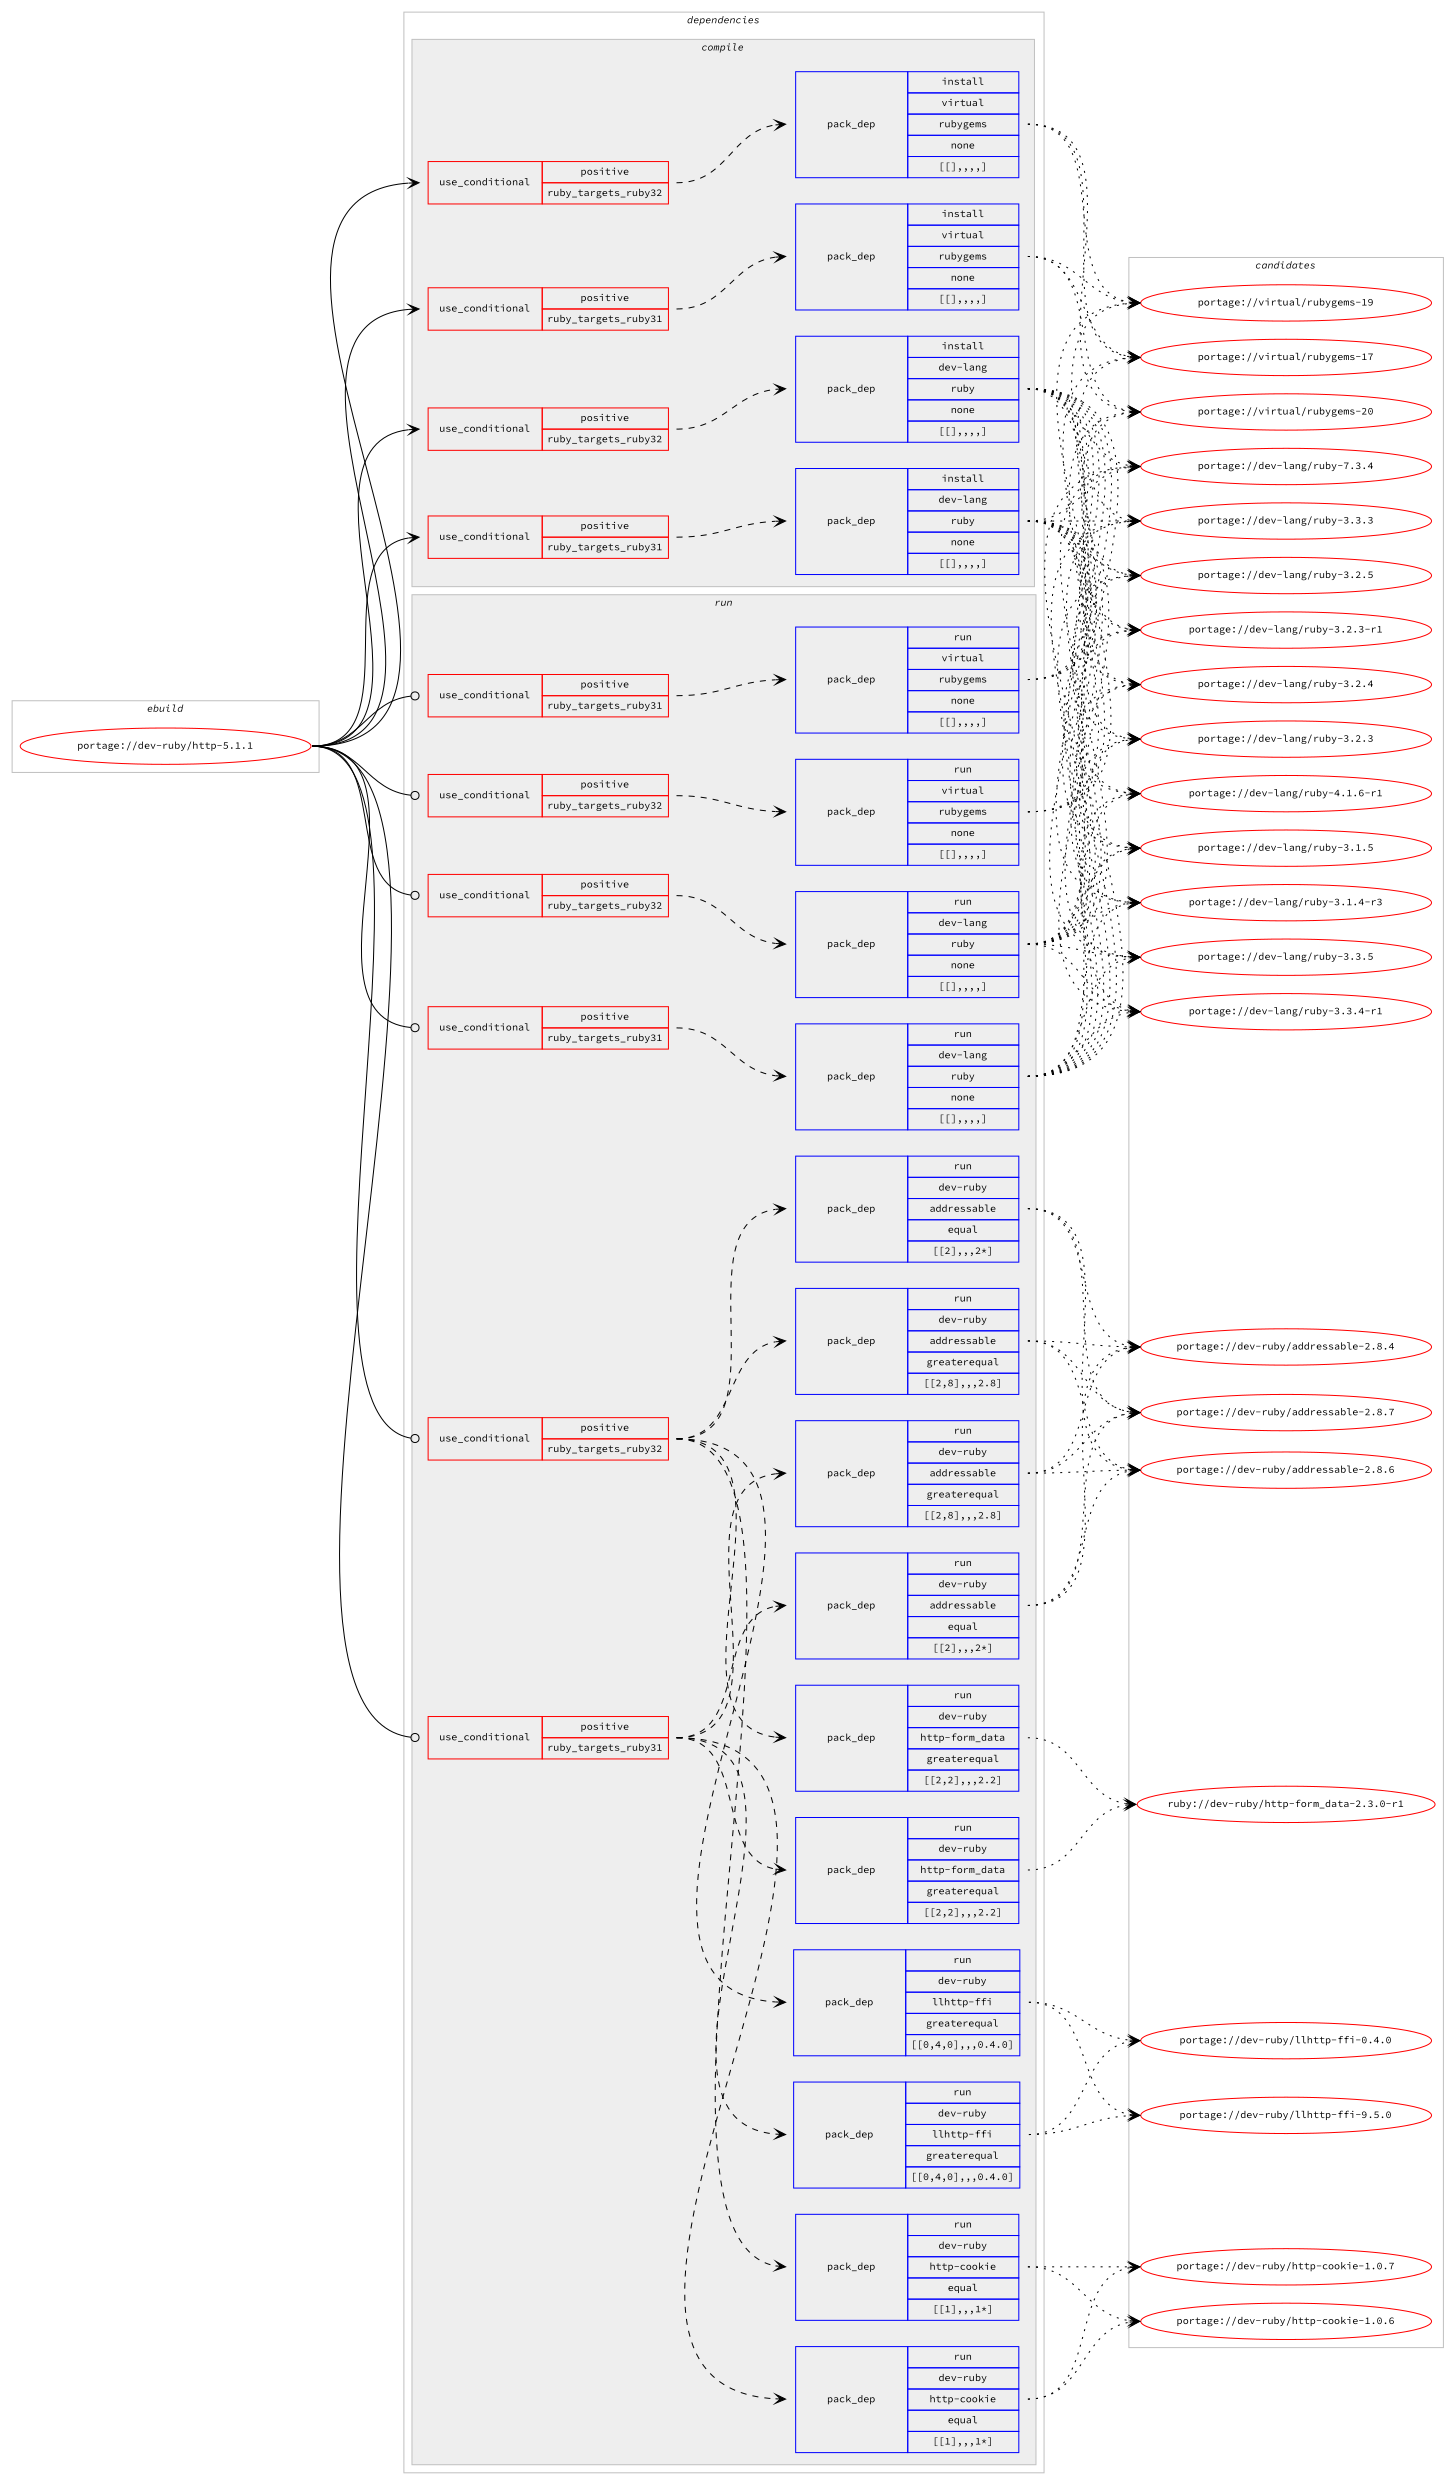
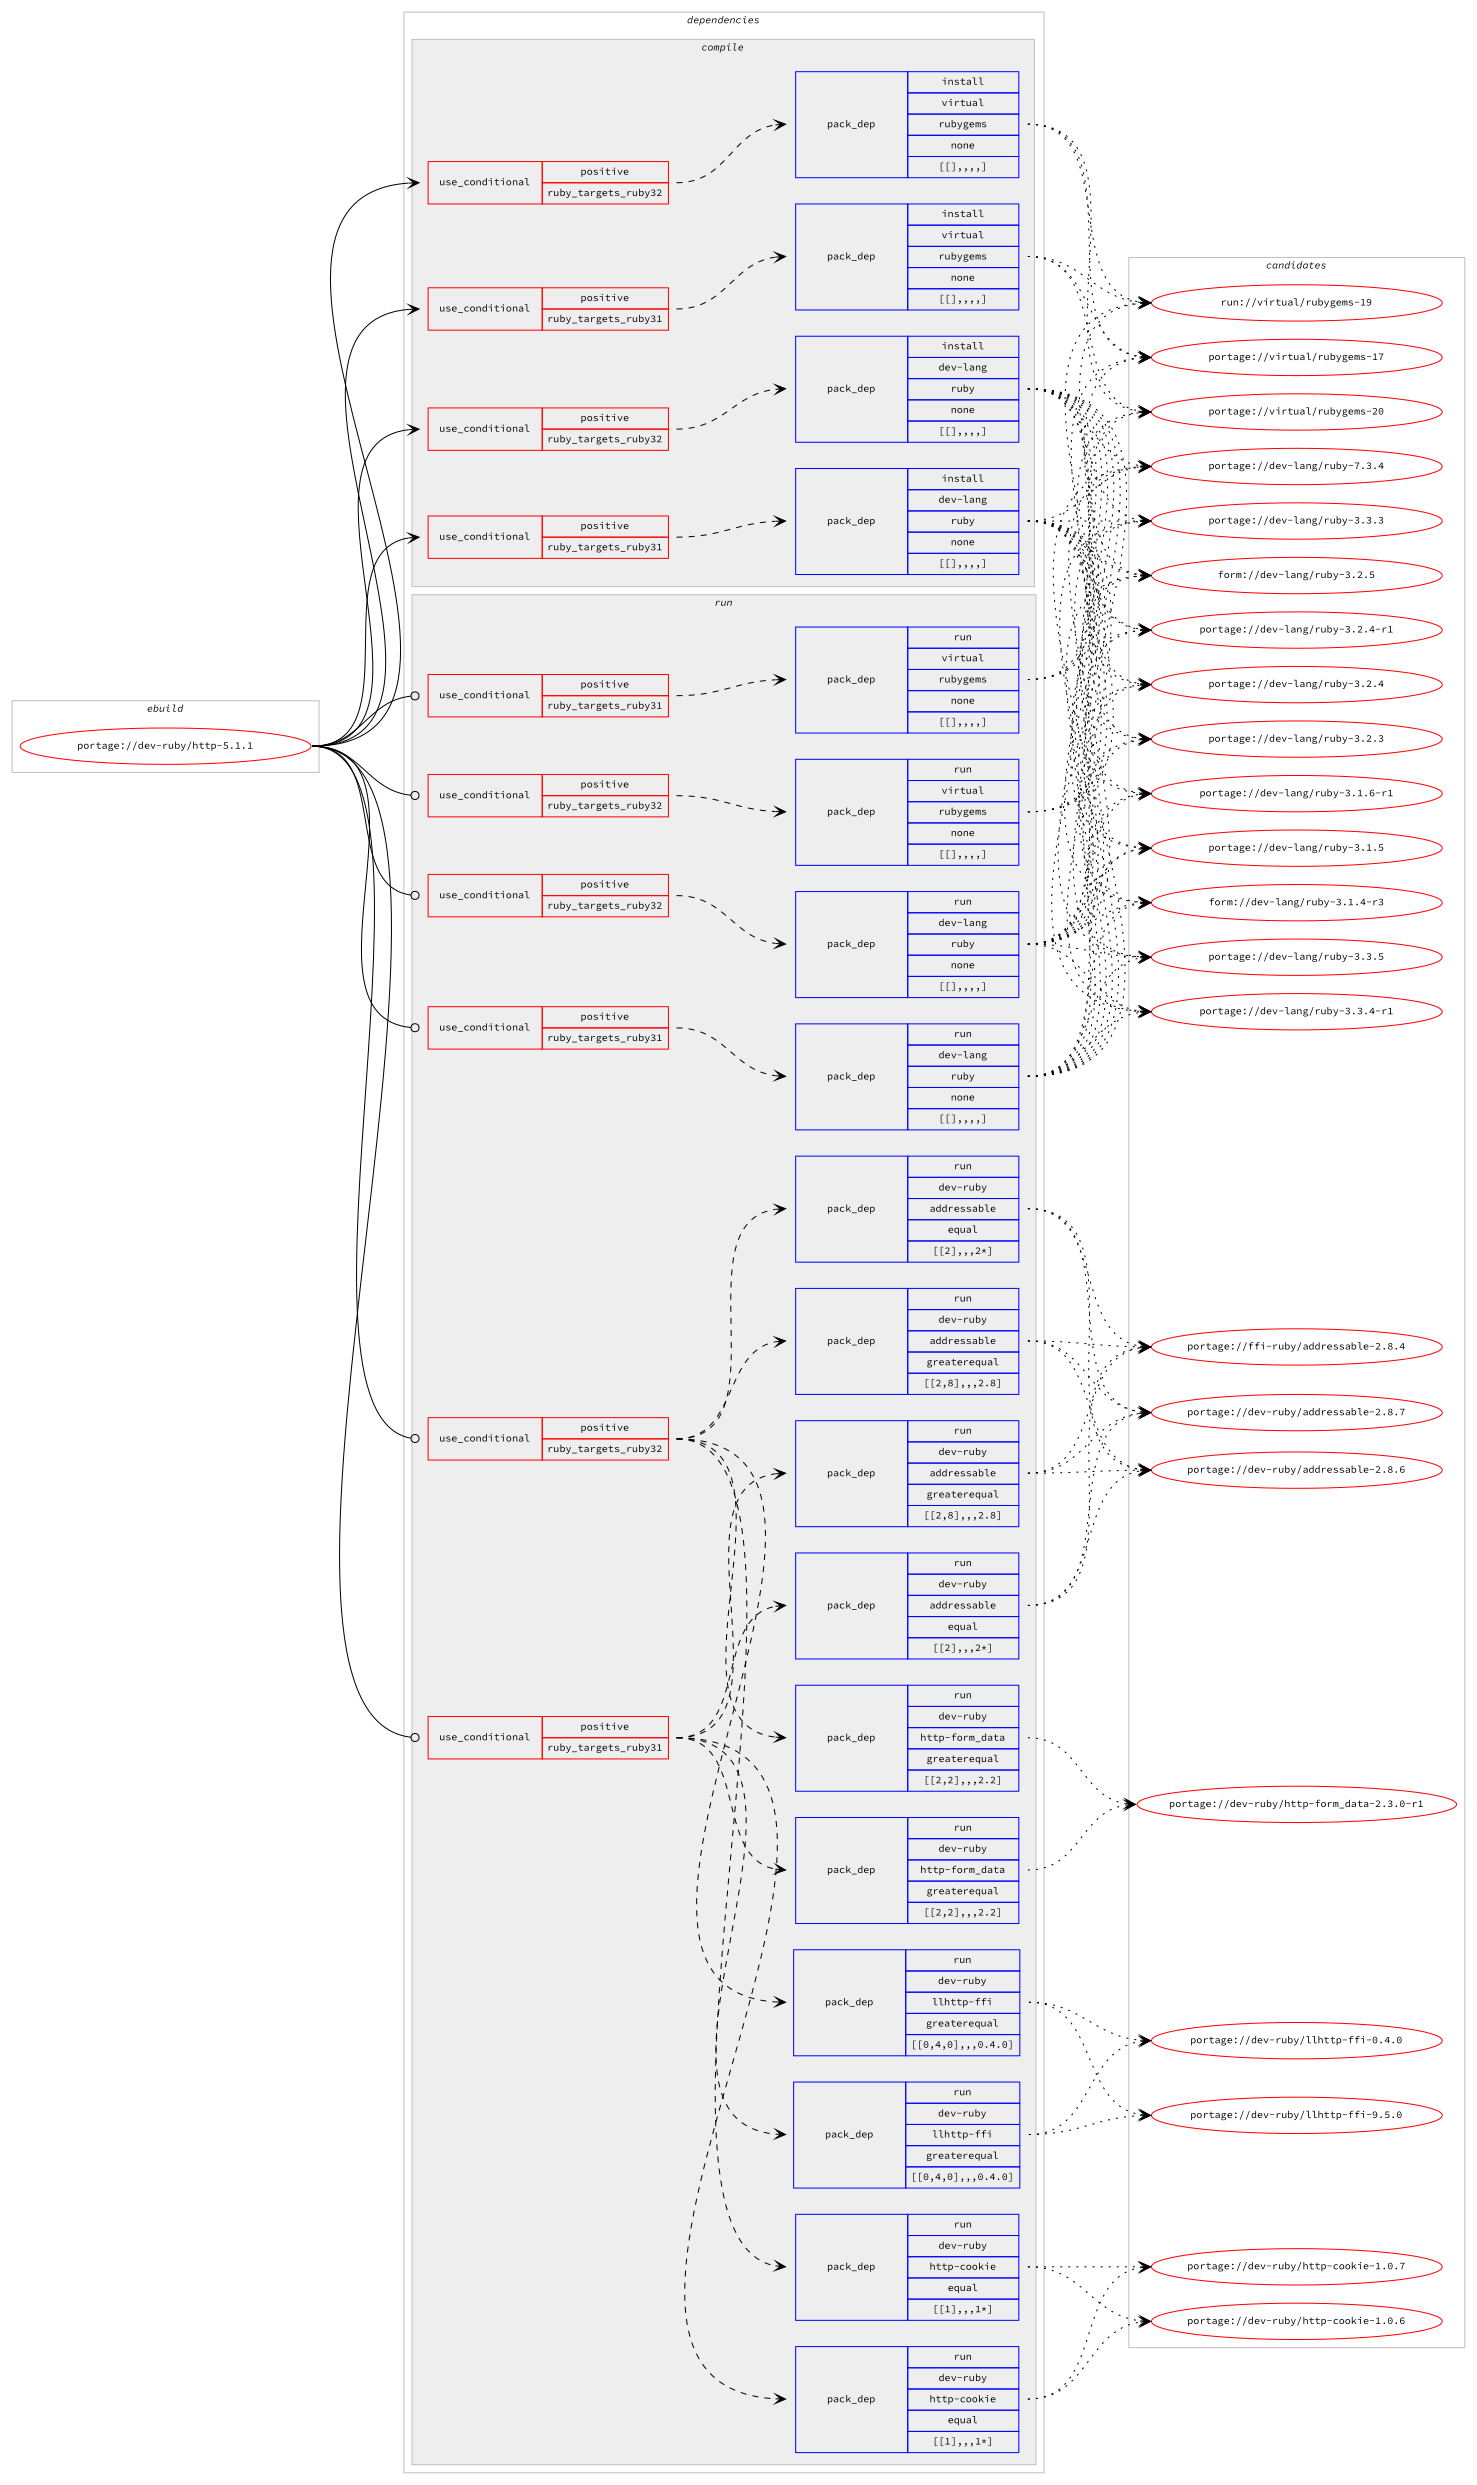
(1286, 303) -> (1297, 303)
(1286, 576) -> (1297, 576)
(1286, 630) -> (1297, 630)
(1286, 794) -> (1297, 794)
(1286, 903) -> (1297, 903)
(1286, 1347) -> (1297, 1347)
(1286, 1804) -> (1297, 1804)
